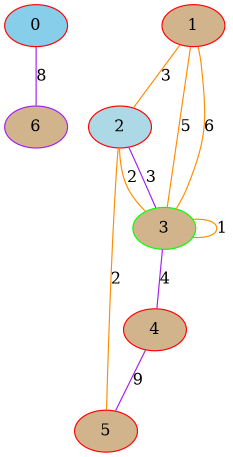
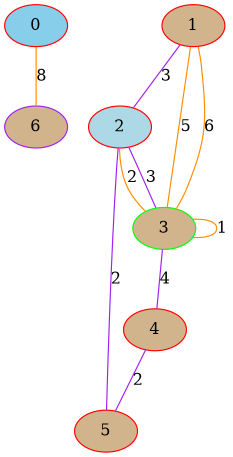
(36, 76) -> (36, 76)
(157, 76) -> (157, 76)
(111, 279) -> (111, 279)
(139, 380) -> (139, 380)
